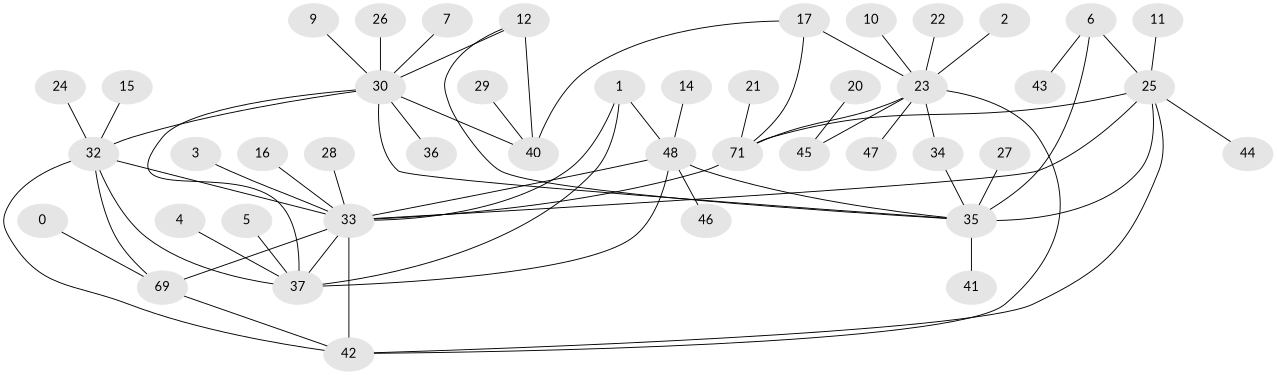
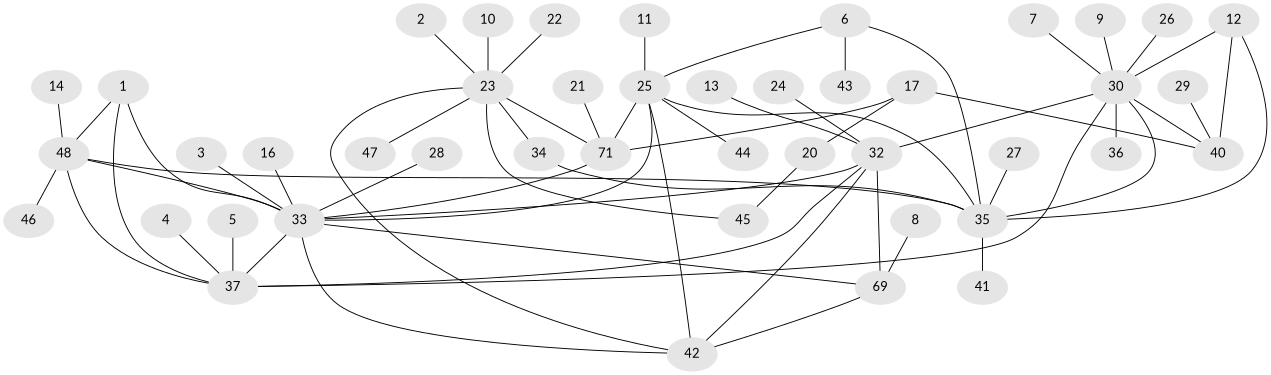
(863, 54) -> (856, 124)
(127, 87) -> (712, 87)
(43, 221) -> (916, 221)
